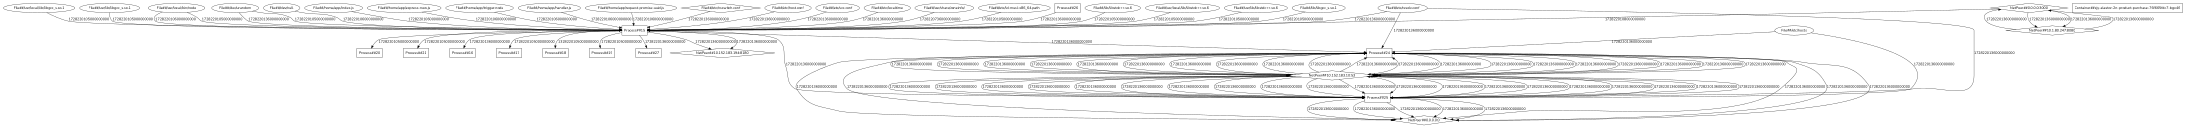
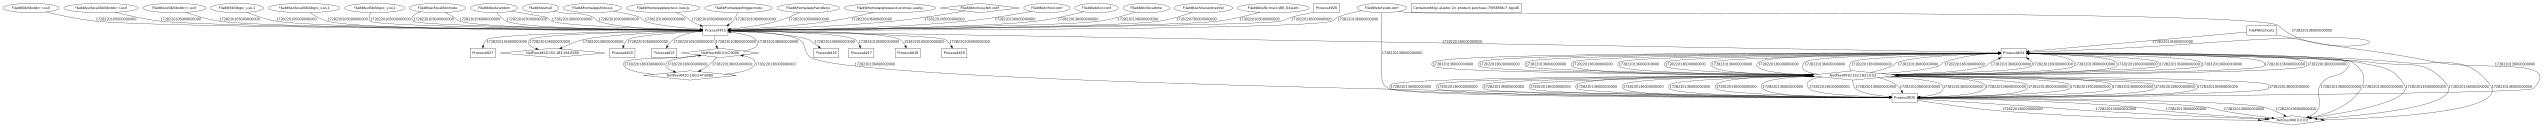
(1794, 30) -> (2262, 30)
none -> (715, 41)
